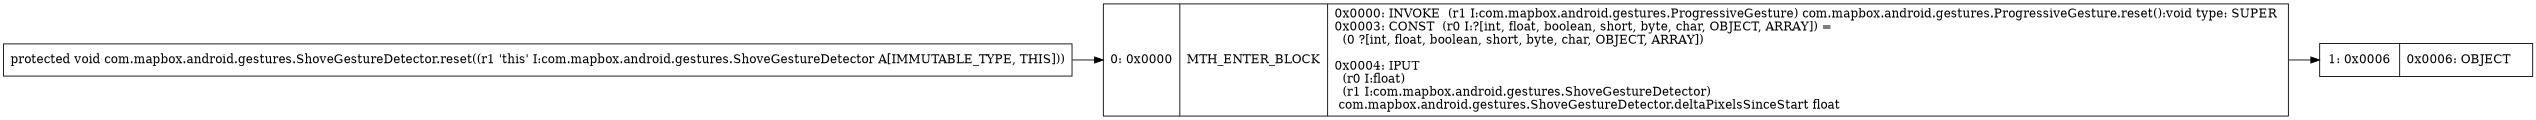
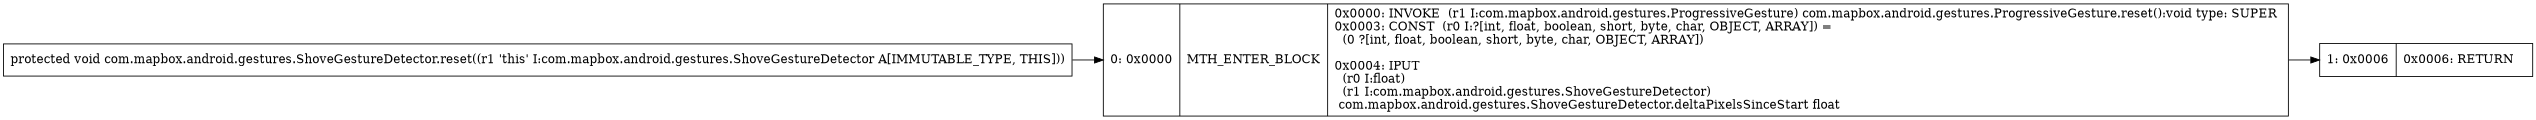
(2464, 60) -> (2464, 60)
